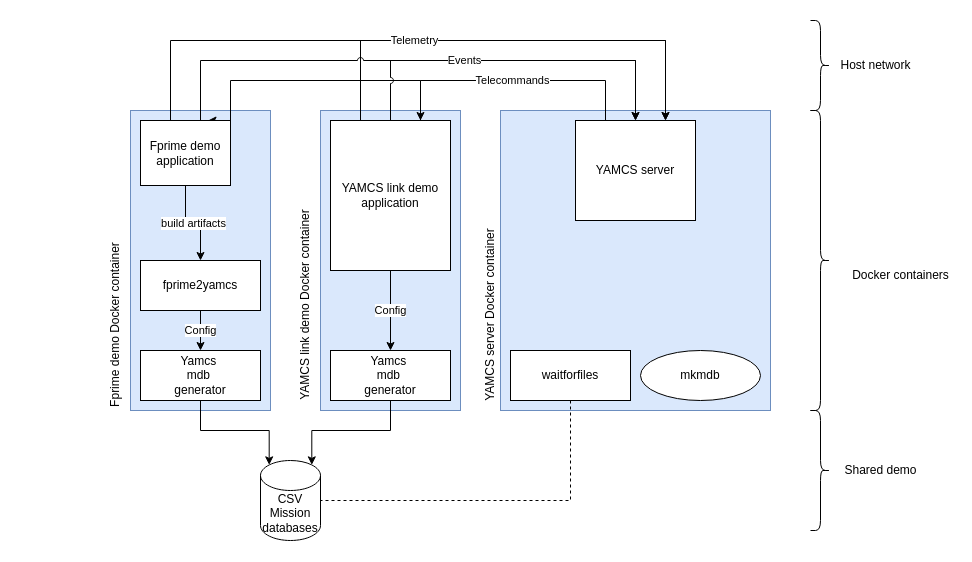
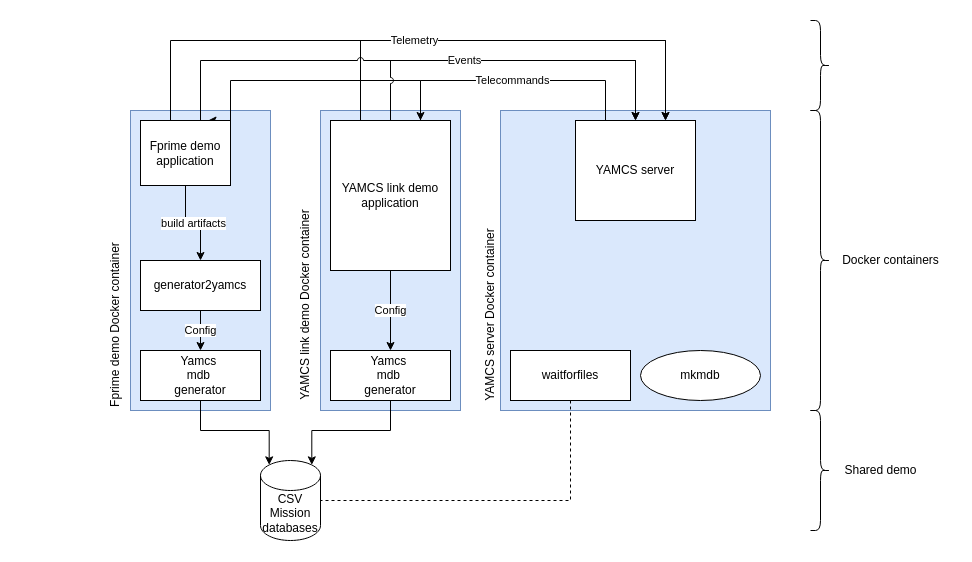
(876, 66) -> none
(901, 276) -> (891, 261)
(201, 286) -> (201, 286)
